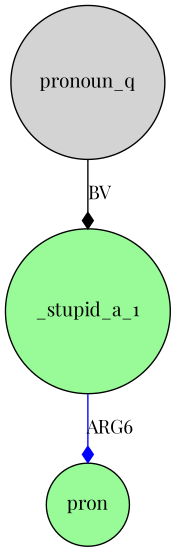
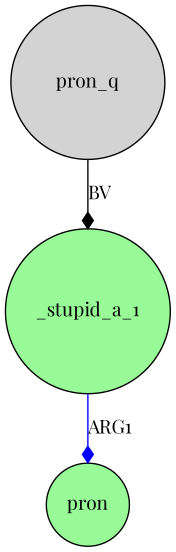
(88, 82) -> (88, 82)
(110, 428) -> (110, 428)
